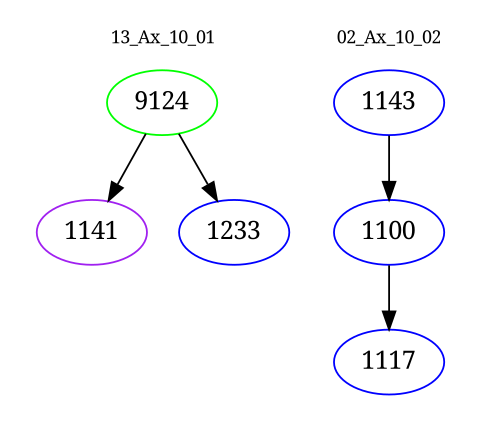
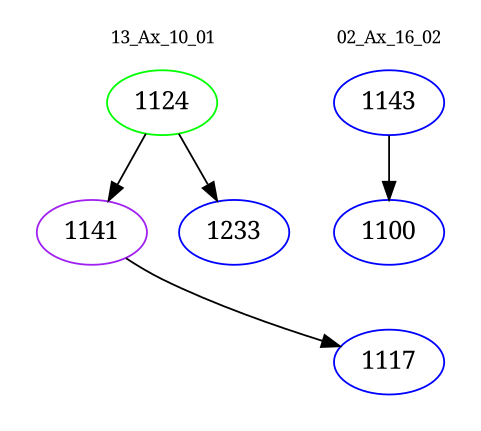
(389, 39) -> (389, 39)
(162, 103) -> (162, 103)
(389, 288) -> (222, 305)
